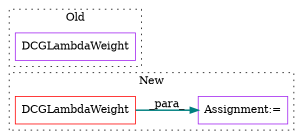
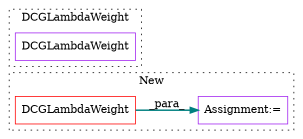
(75, 18) -> (75, 18)
